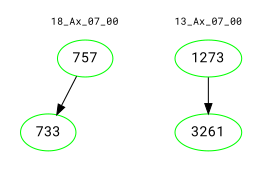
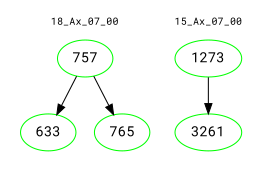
(209, 22) -> (209, 22)
(48, 132) -> (48, 132)
none -> (122, 132)
